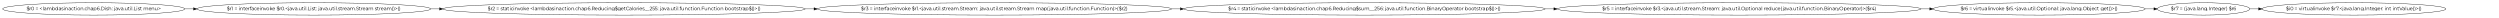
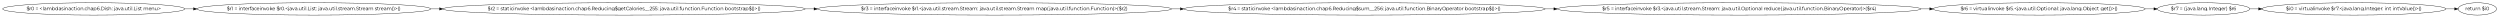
none -> (2477, 9)
